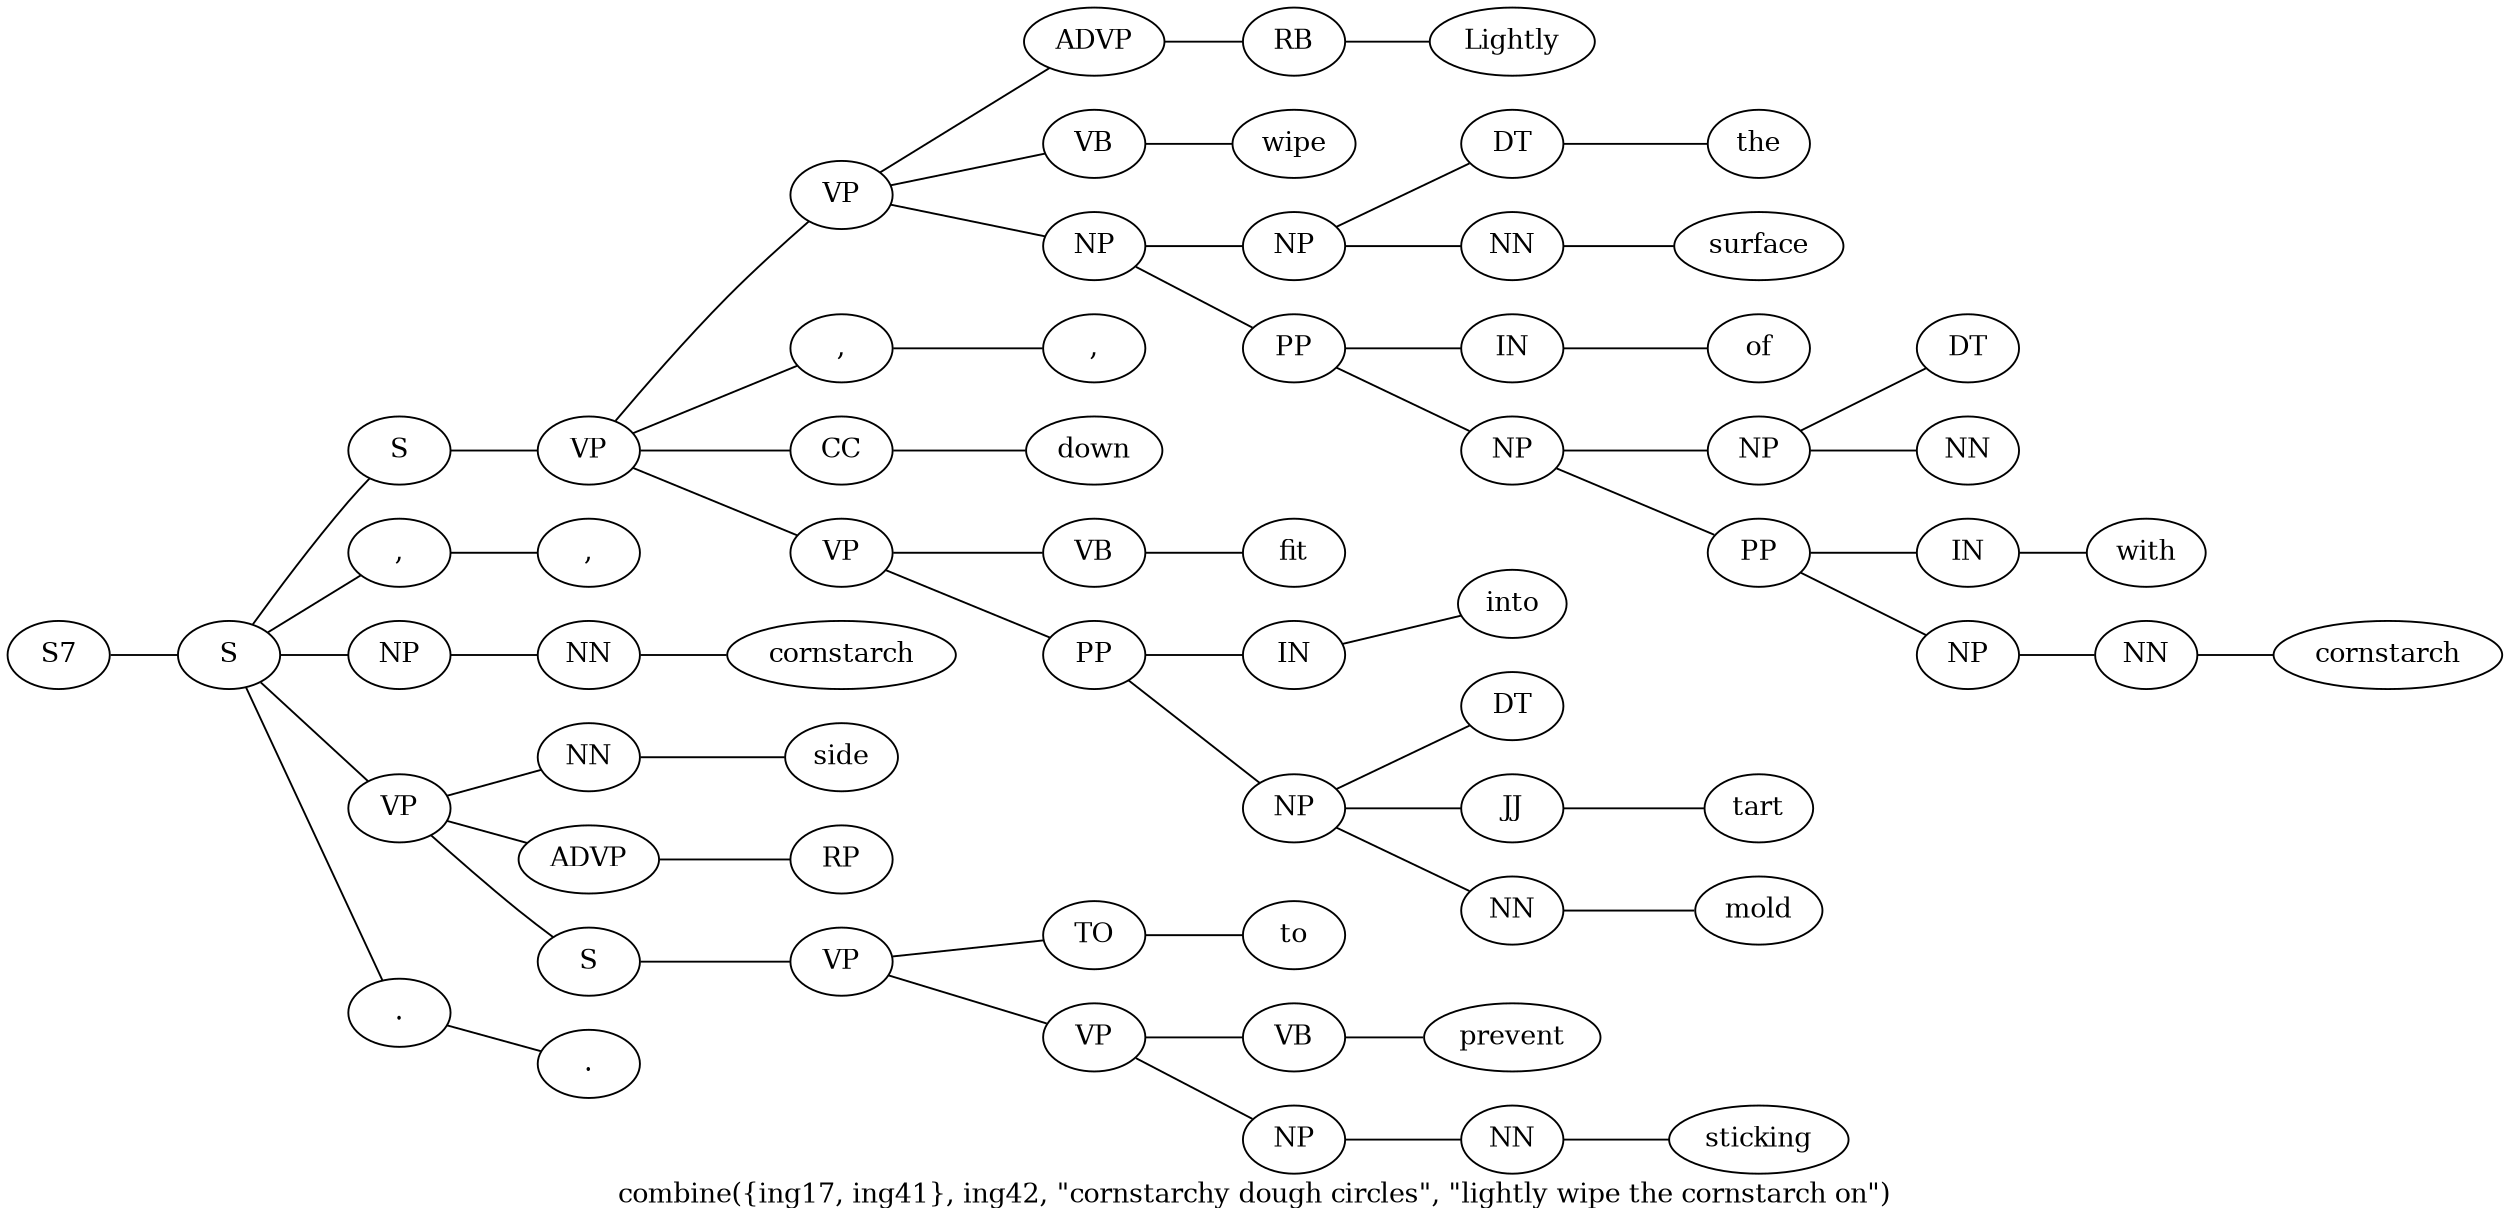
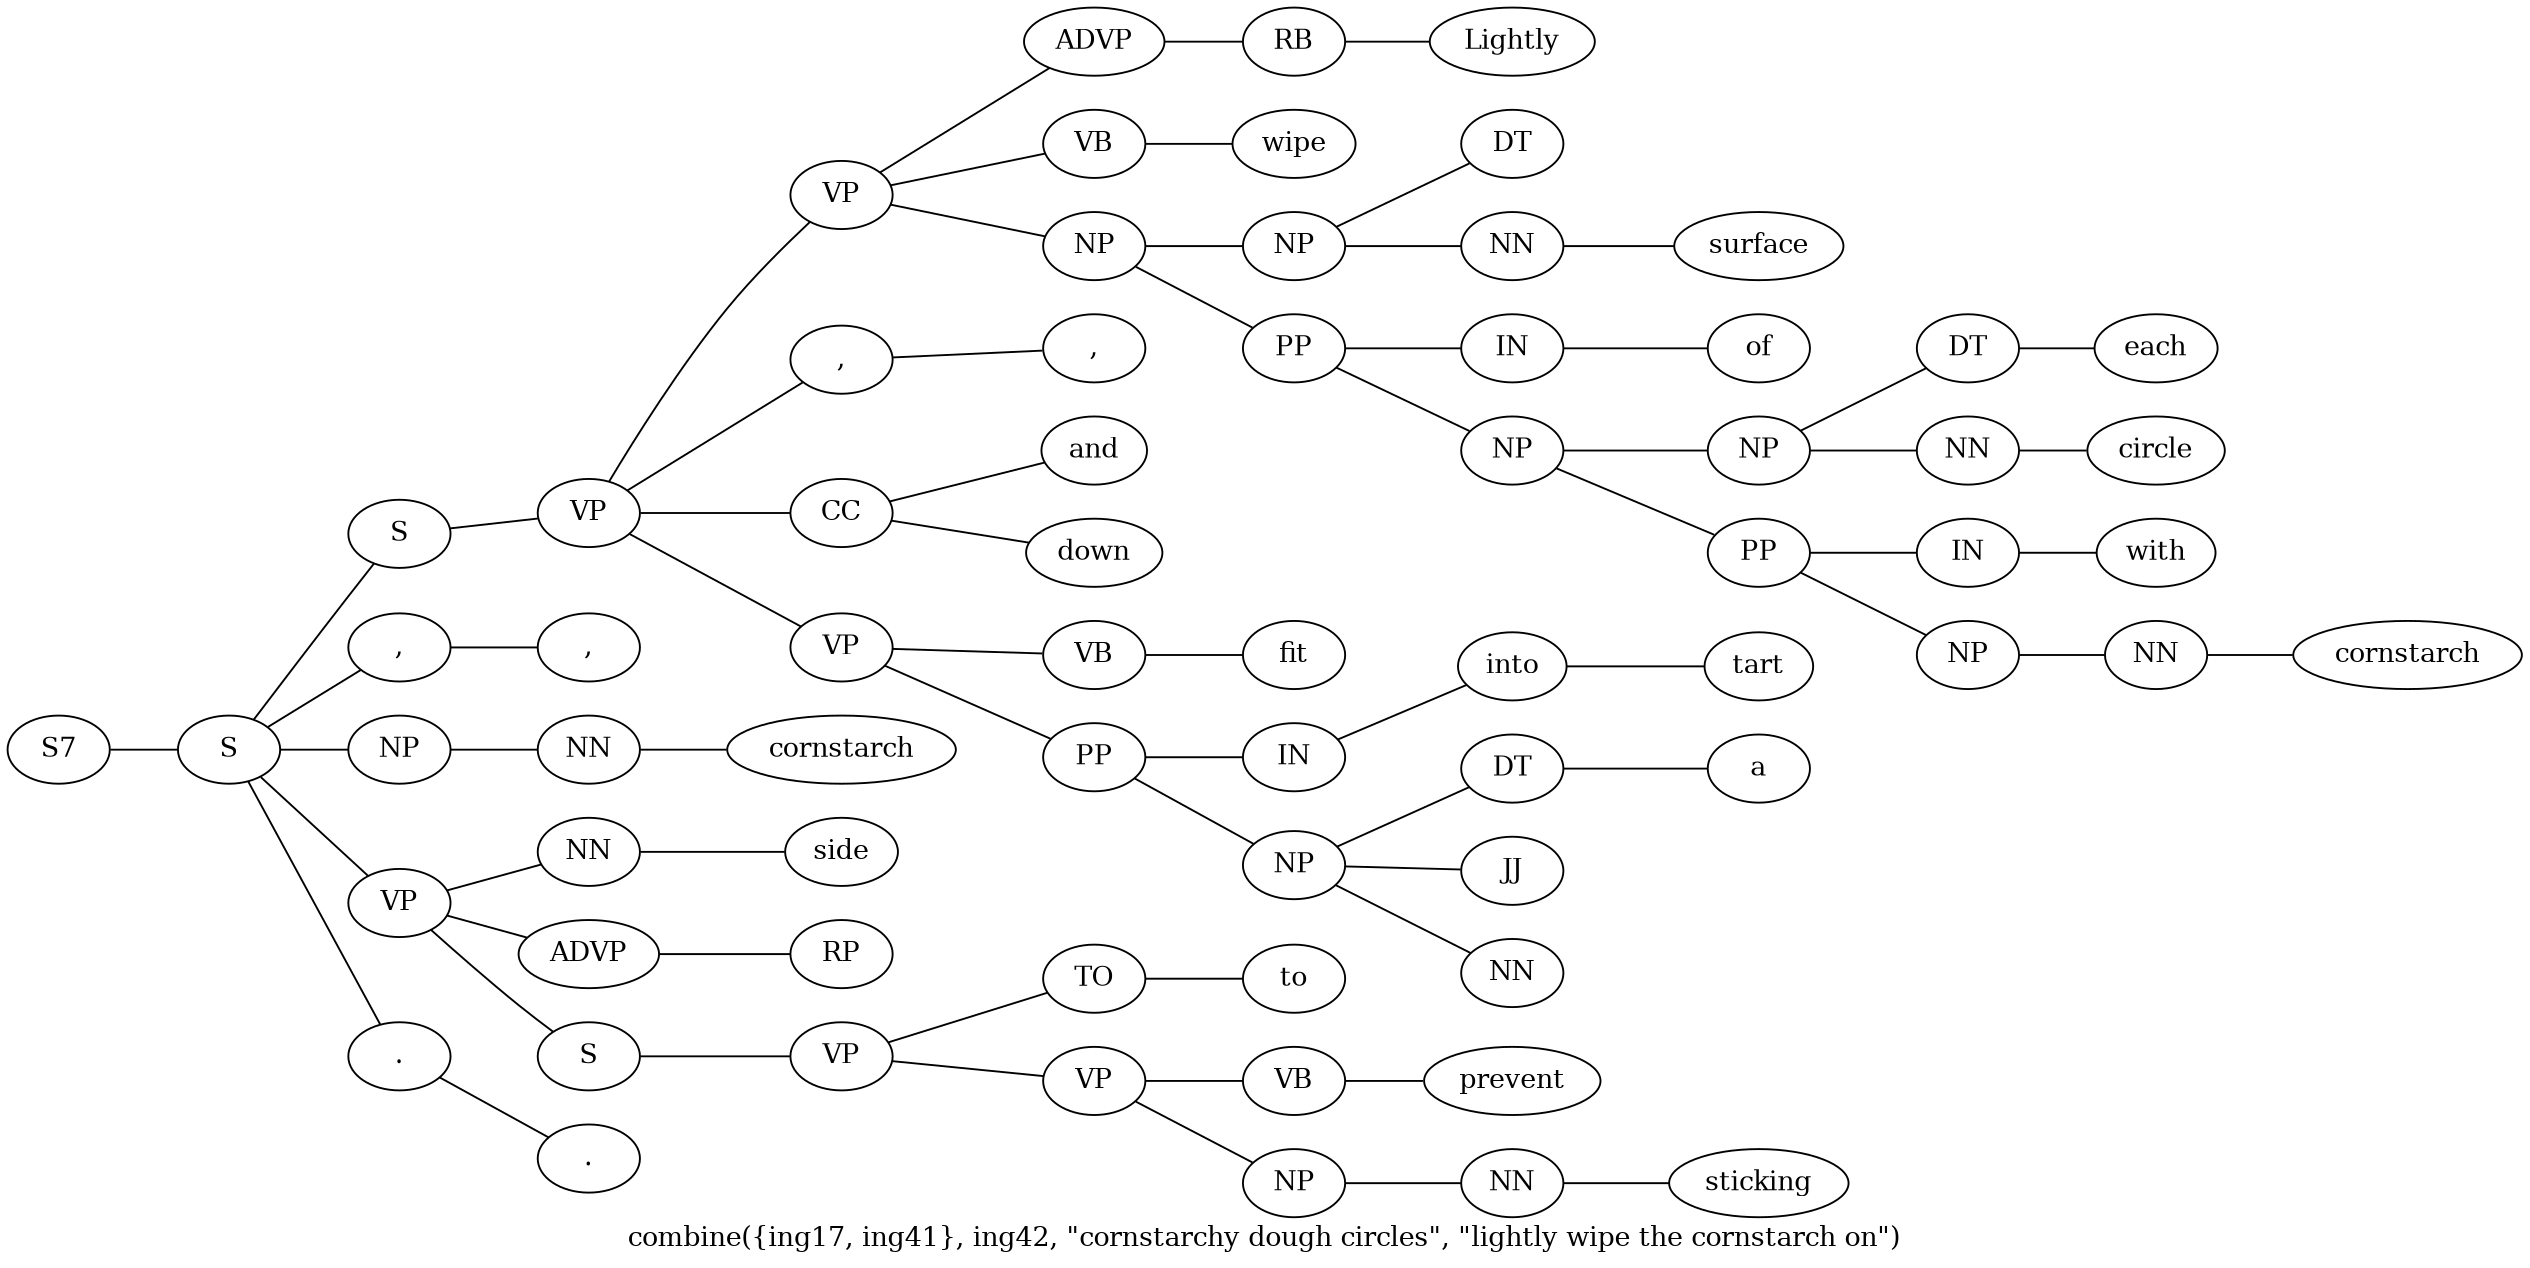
(1759, 144) -> none
none -> (2156, 348)
none -> (1094, 451)
none -> (2156, 451)
none -> (1759, 769)
(1634, 808) -> (1636, 666)
(1759, 911) -> none
